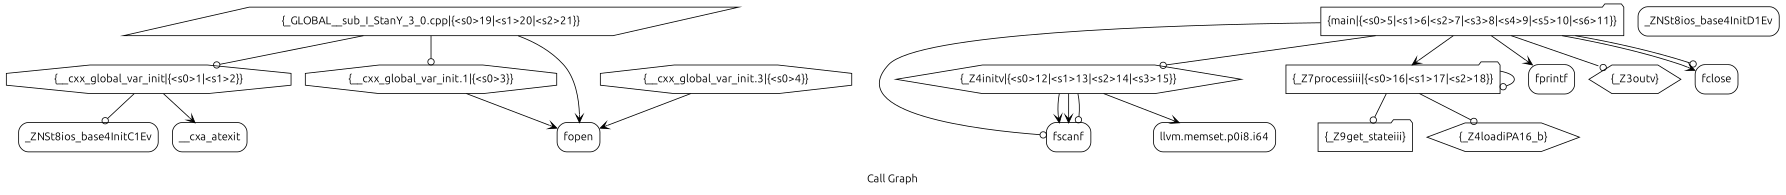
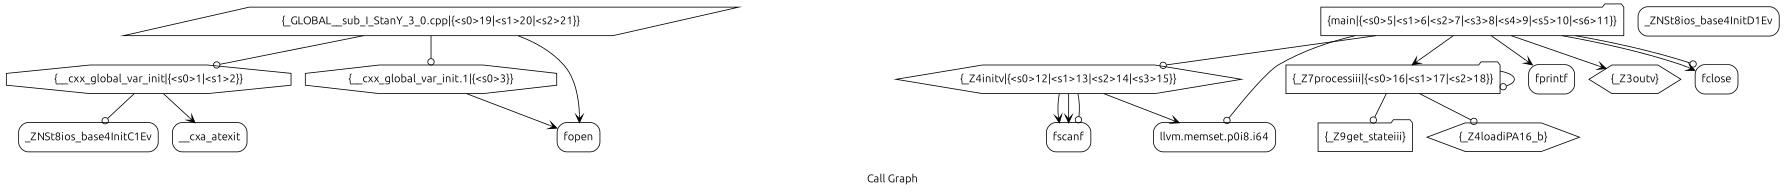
(1004, 37) -> (1283, 63)
(1555, 51) -> (1555, 51)
(726, 79) -> none
